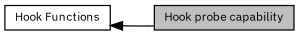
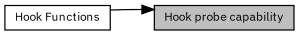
(138, 26) -> (126, 10)
